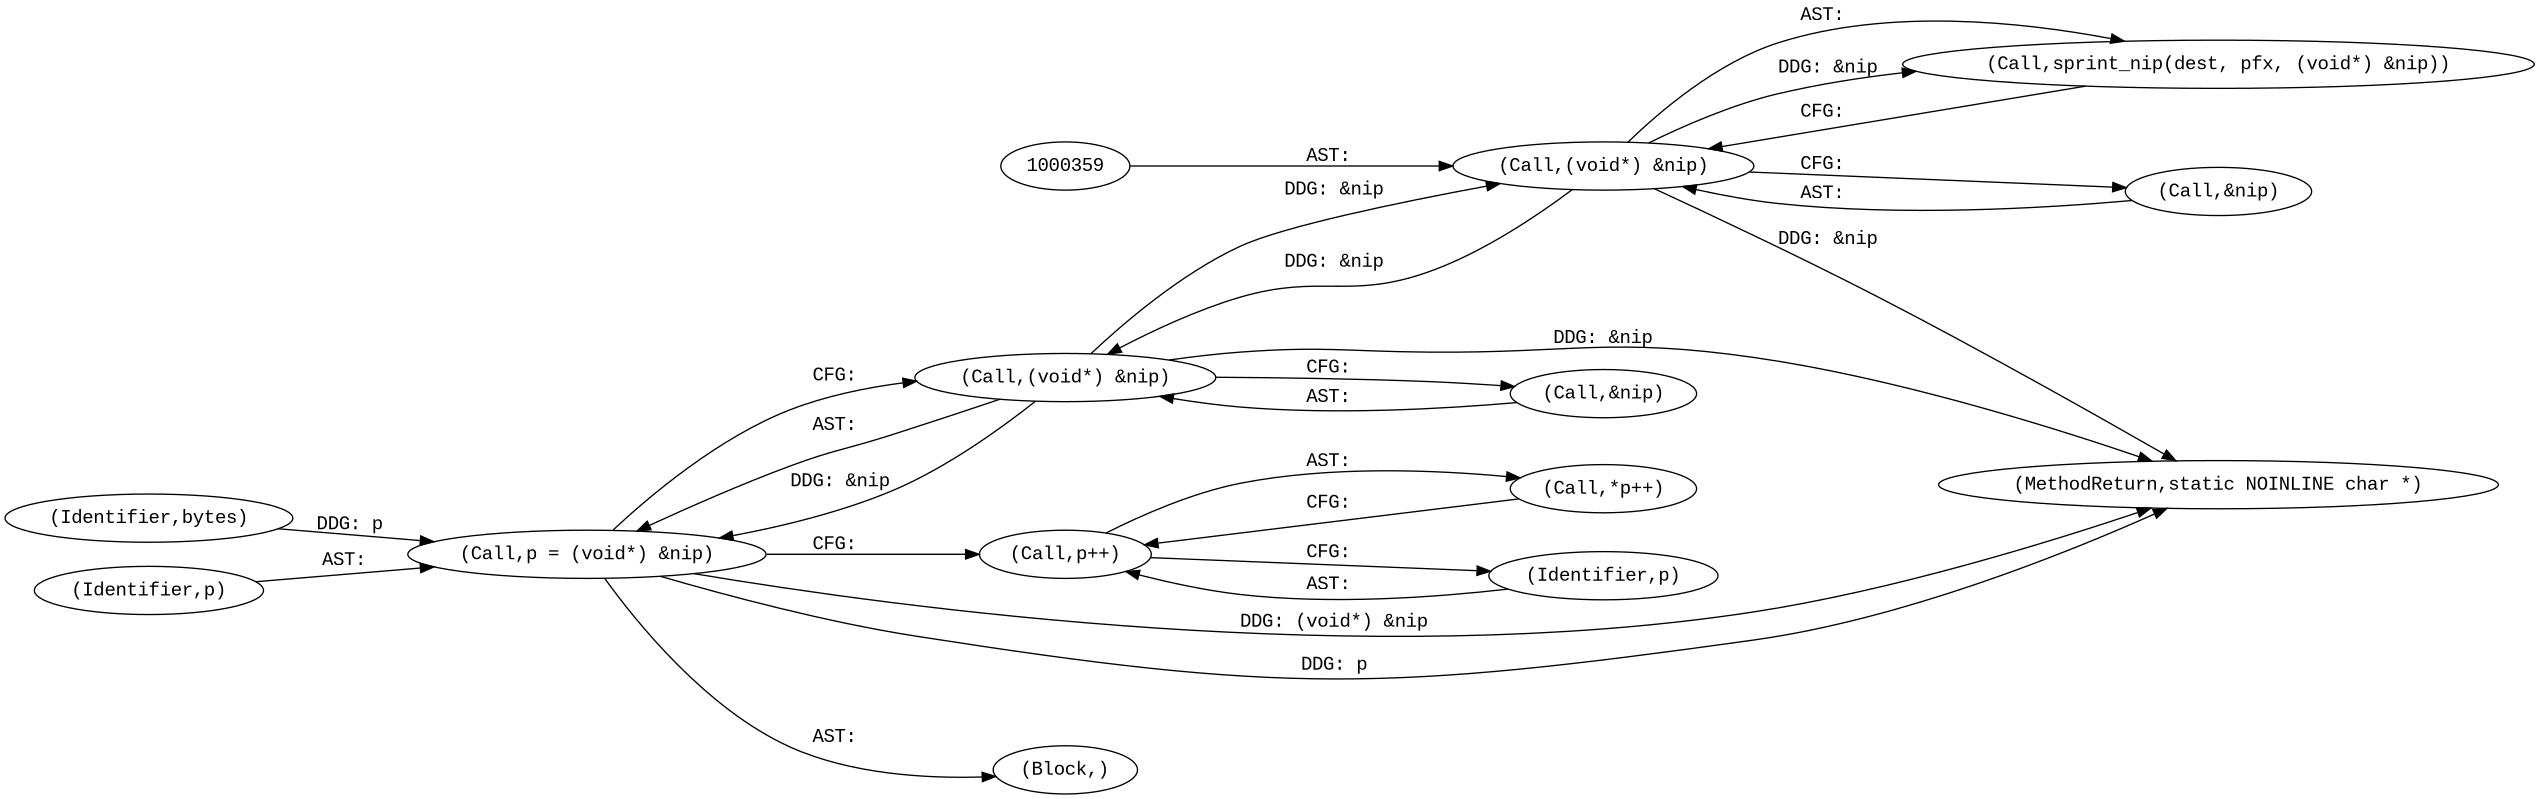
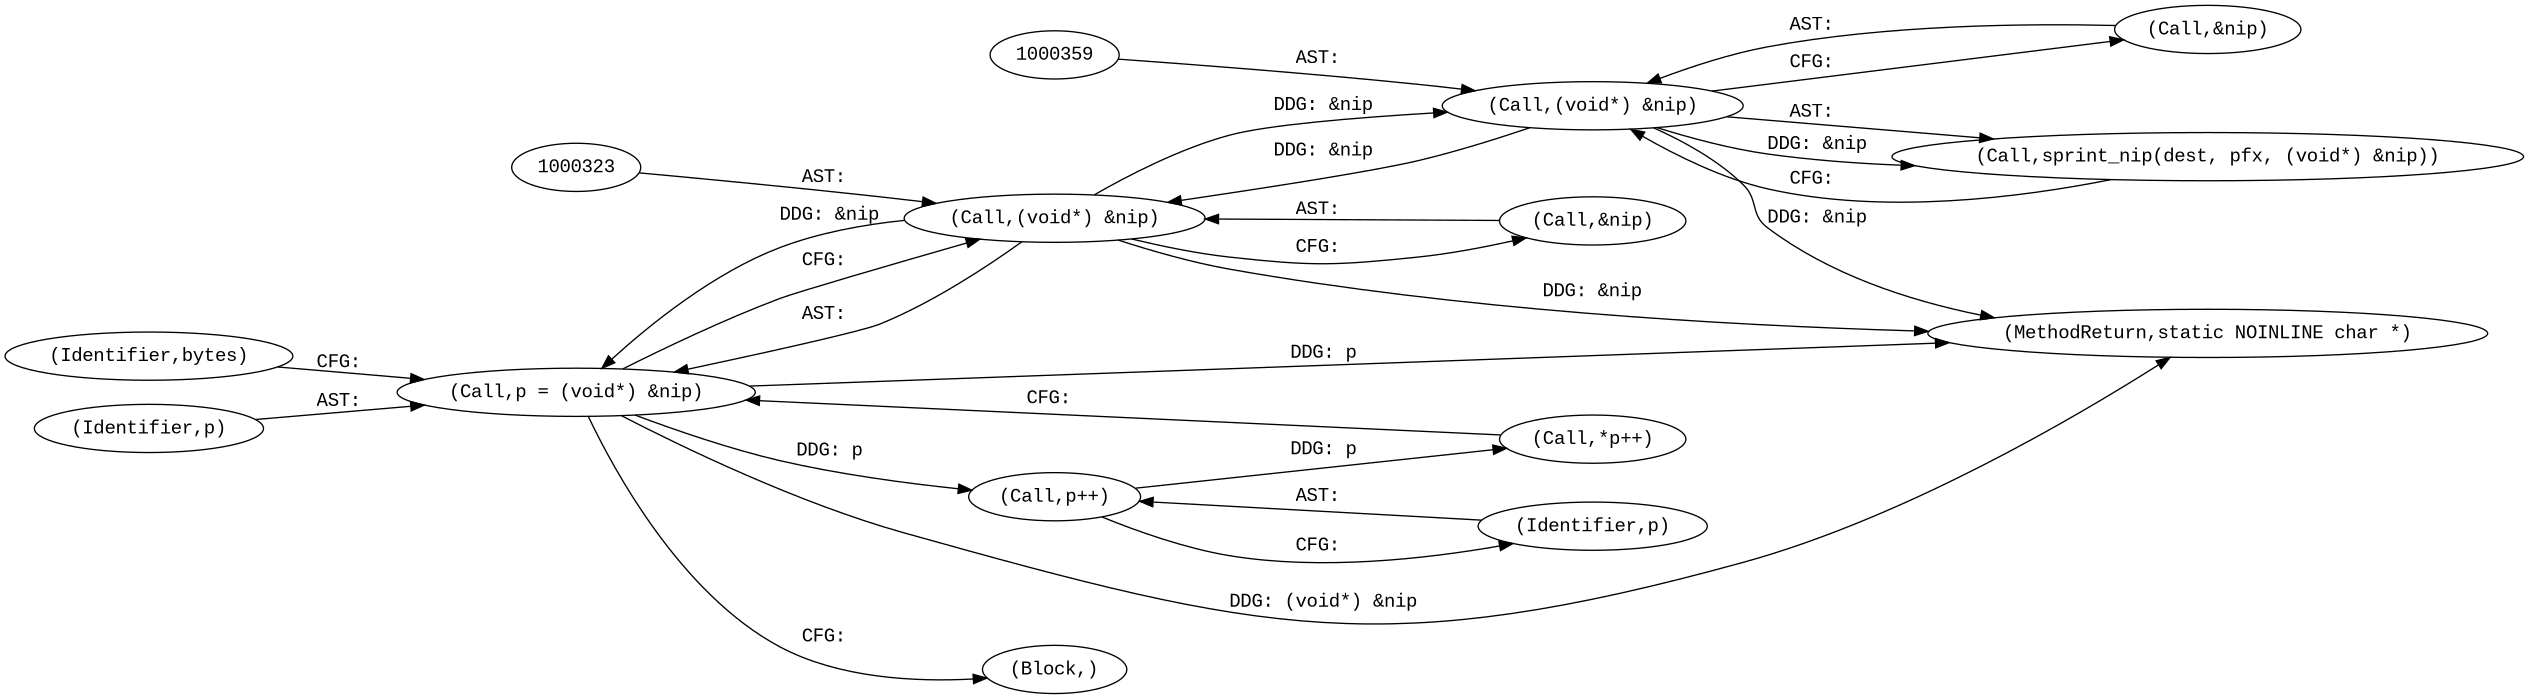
none -> (576, 167)
(1334, 461) -> (1324, 449)
(1339, 521) -> (1130, 418)
(350, 524) -> (345, 362)
(841, 544) -> (830, 451)
(841, 737) -> (830, 637)
